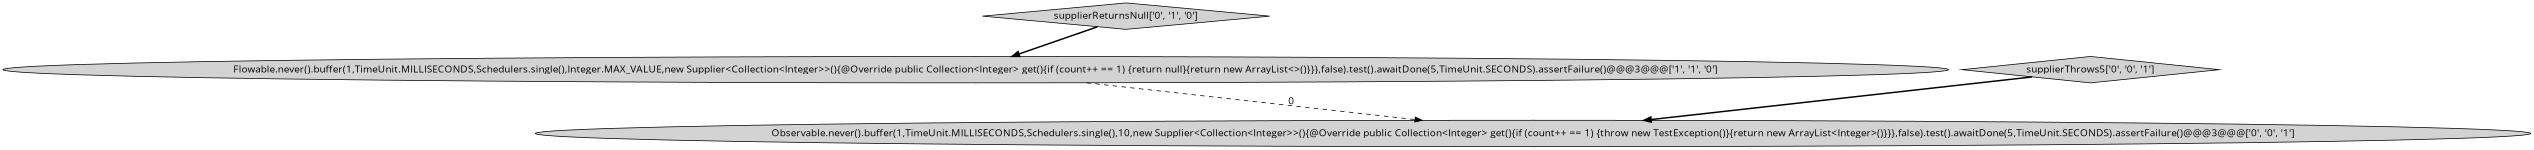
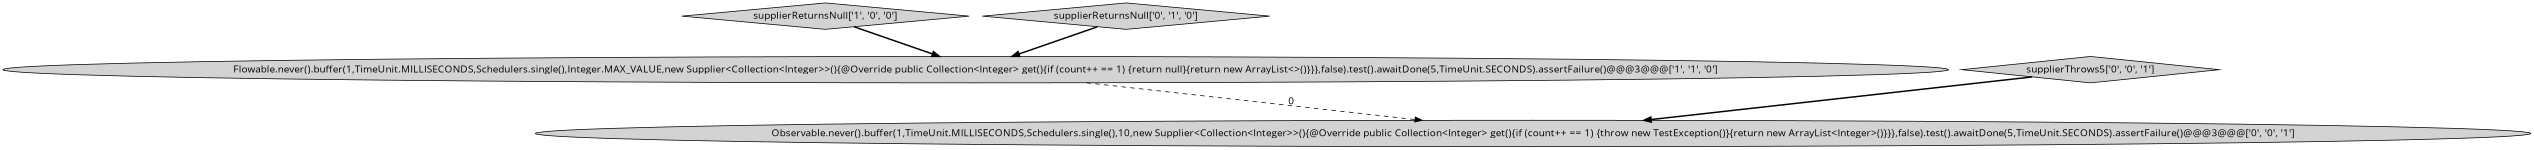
none -> (825, 16)
